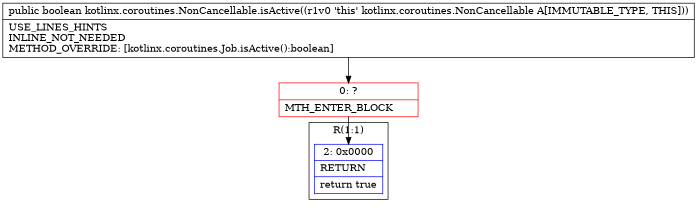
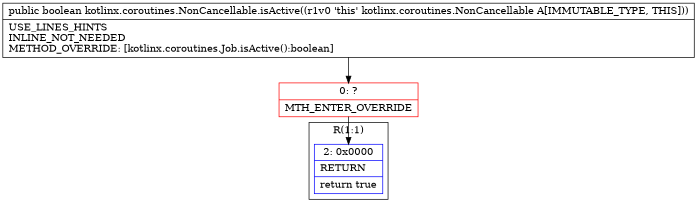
(339, 108) -> (349, 108)
